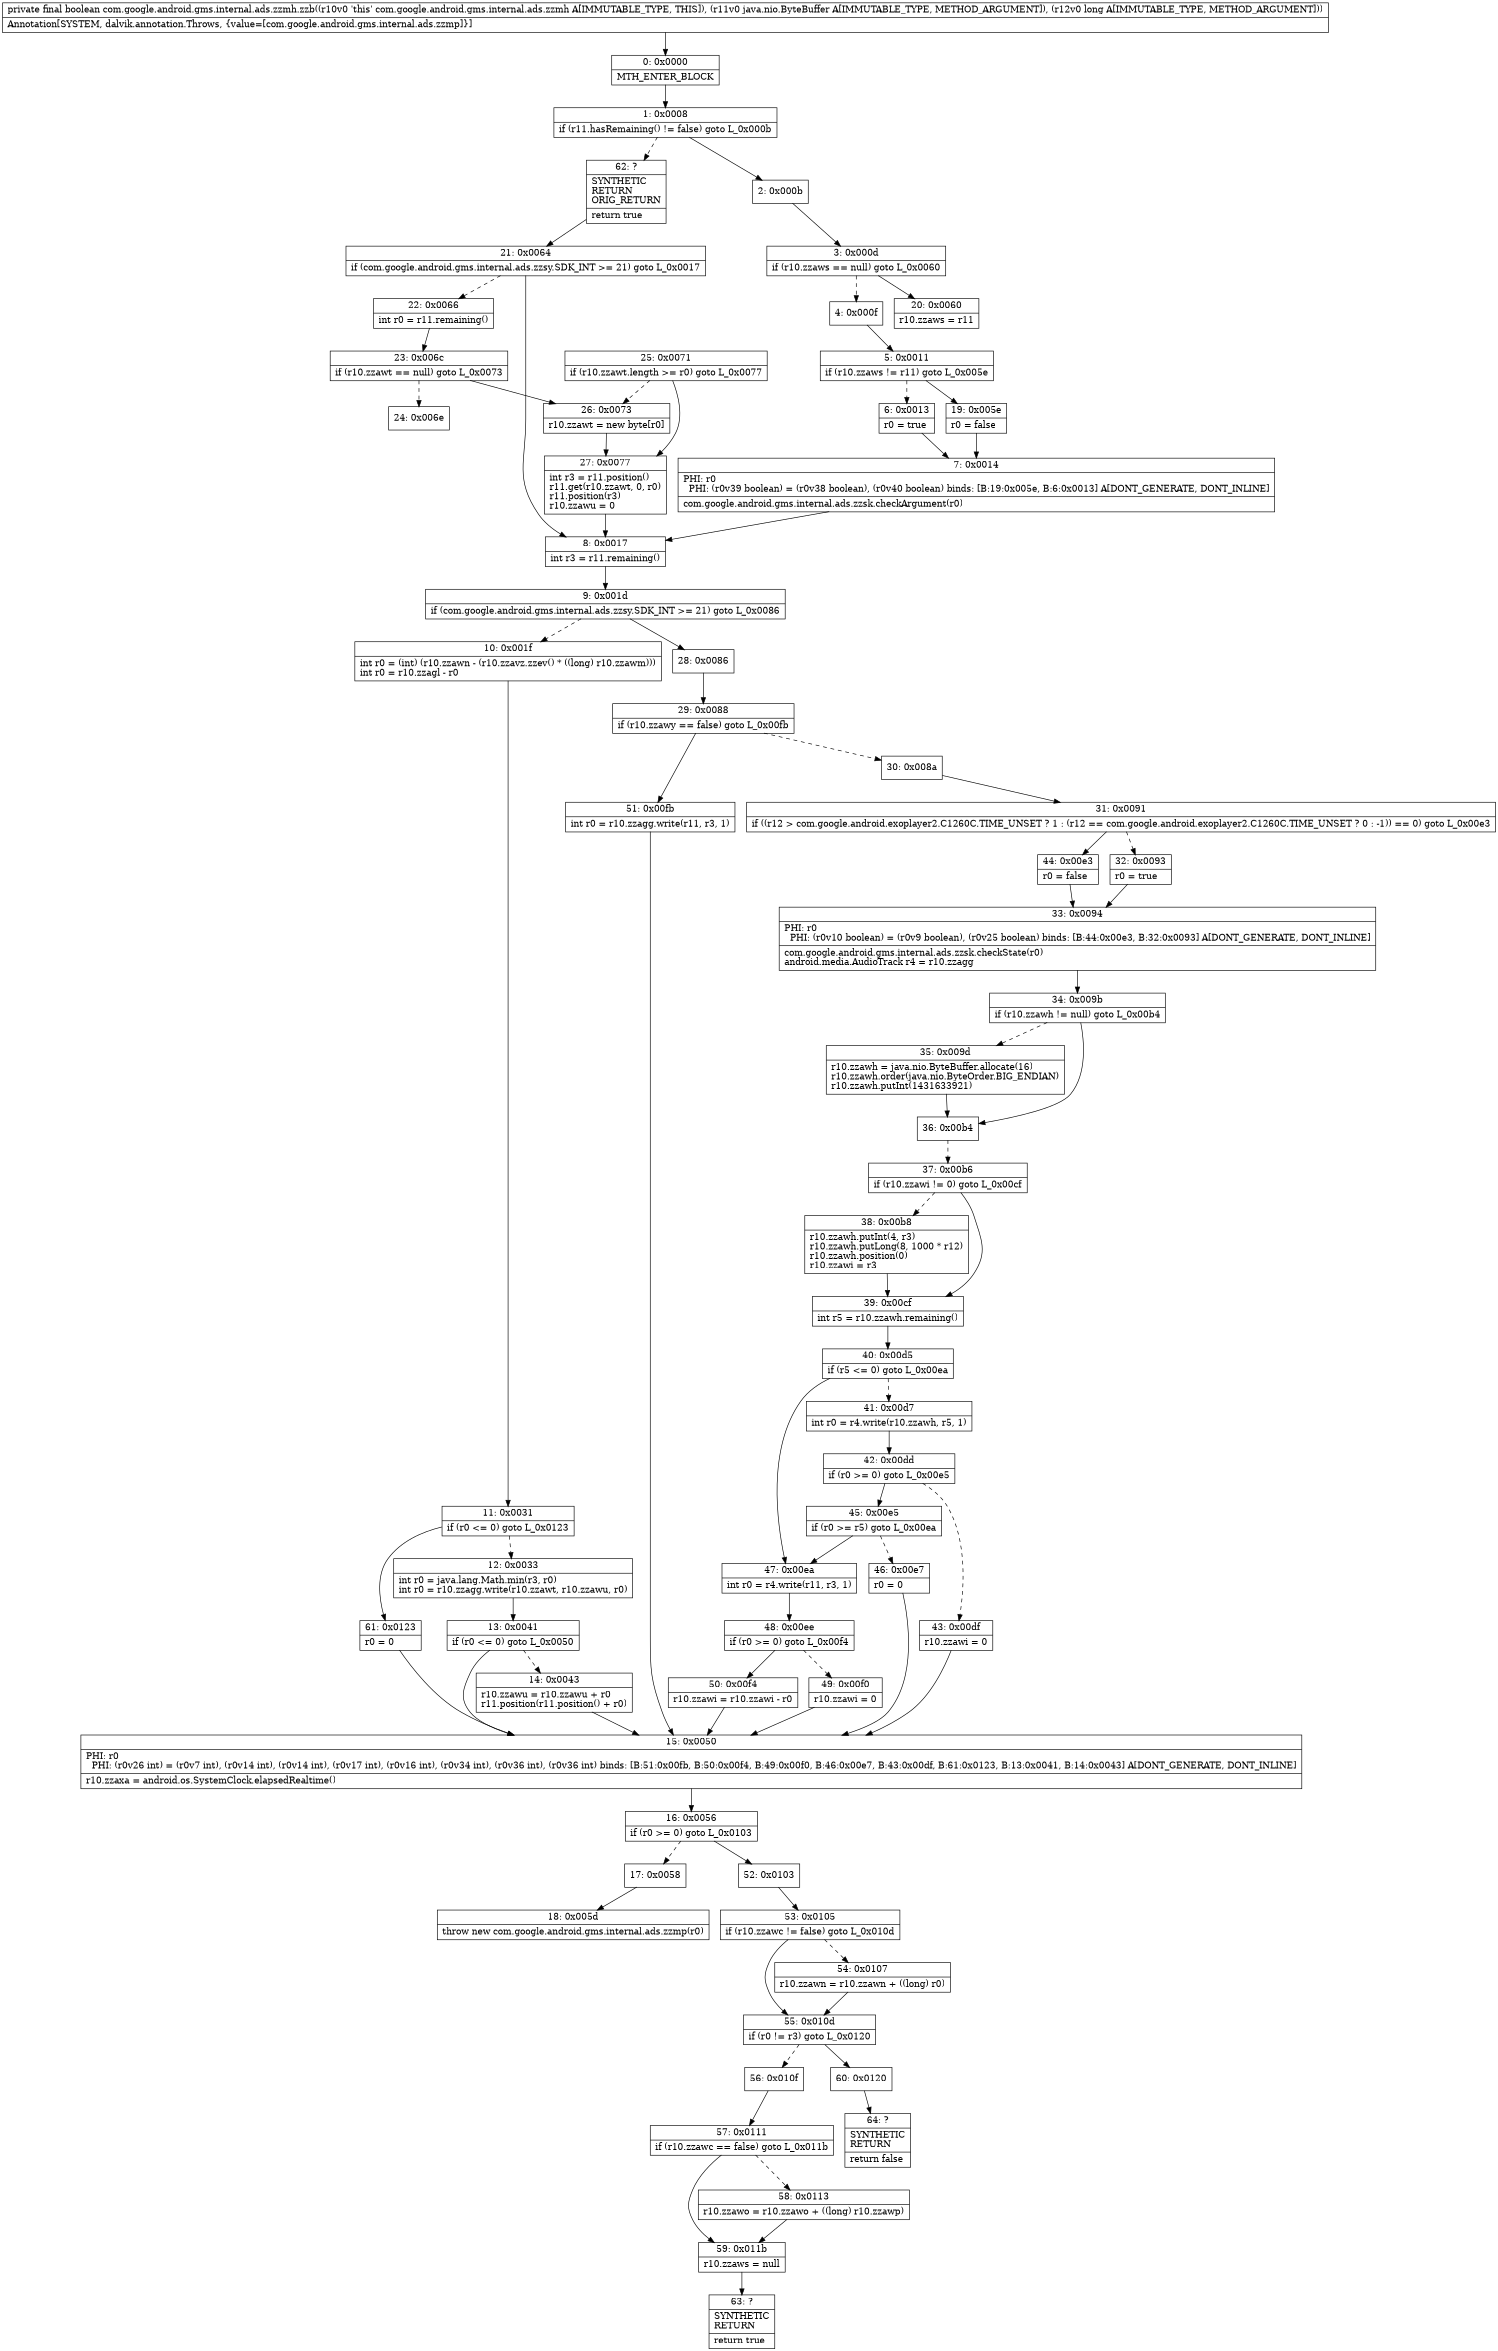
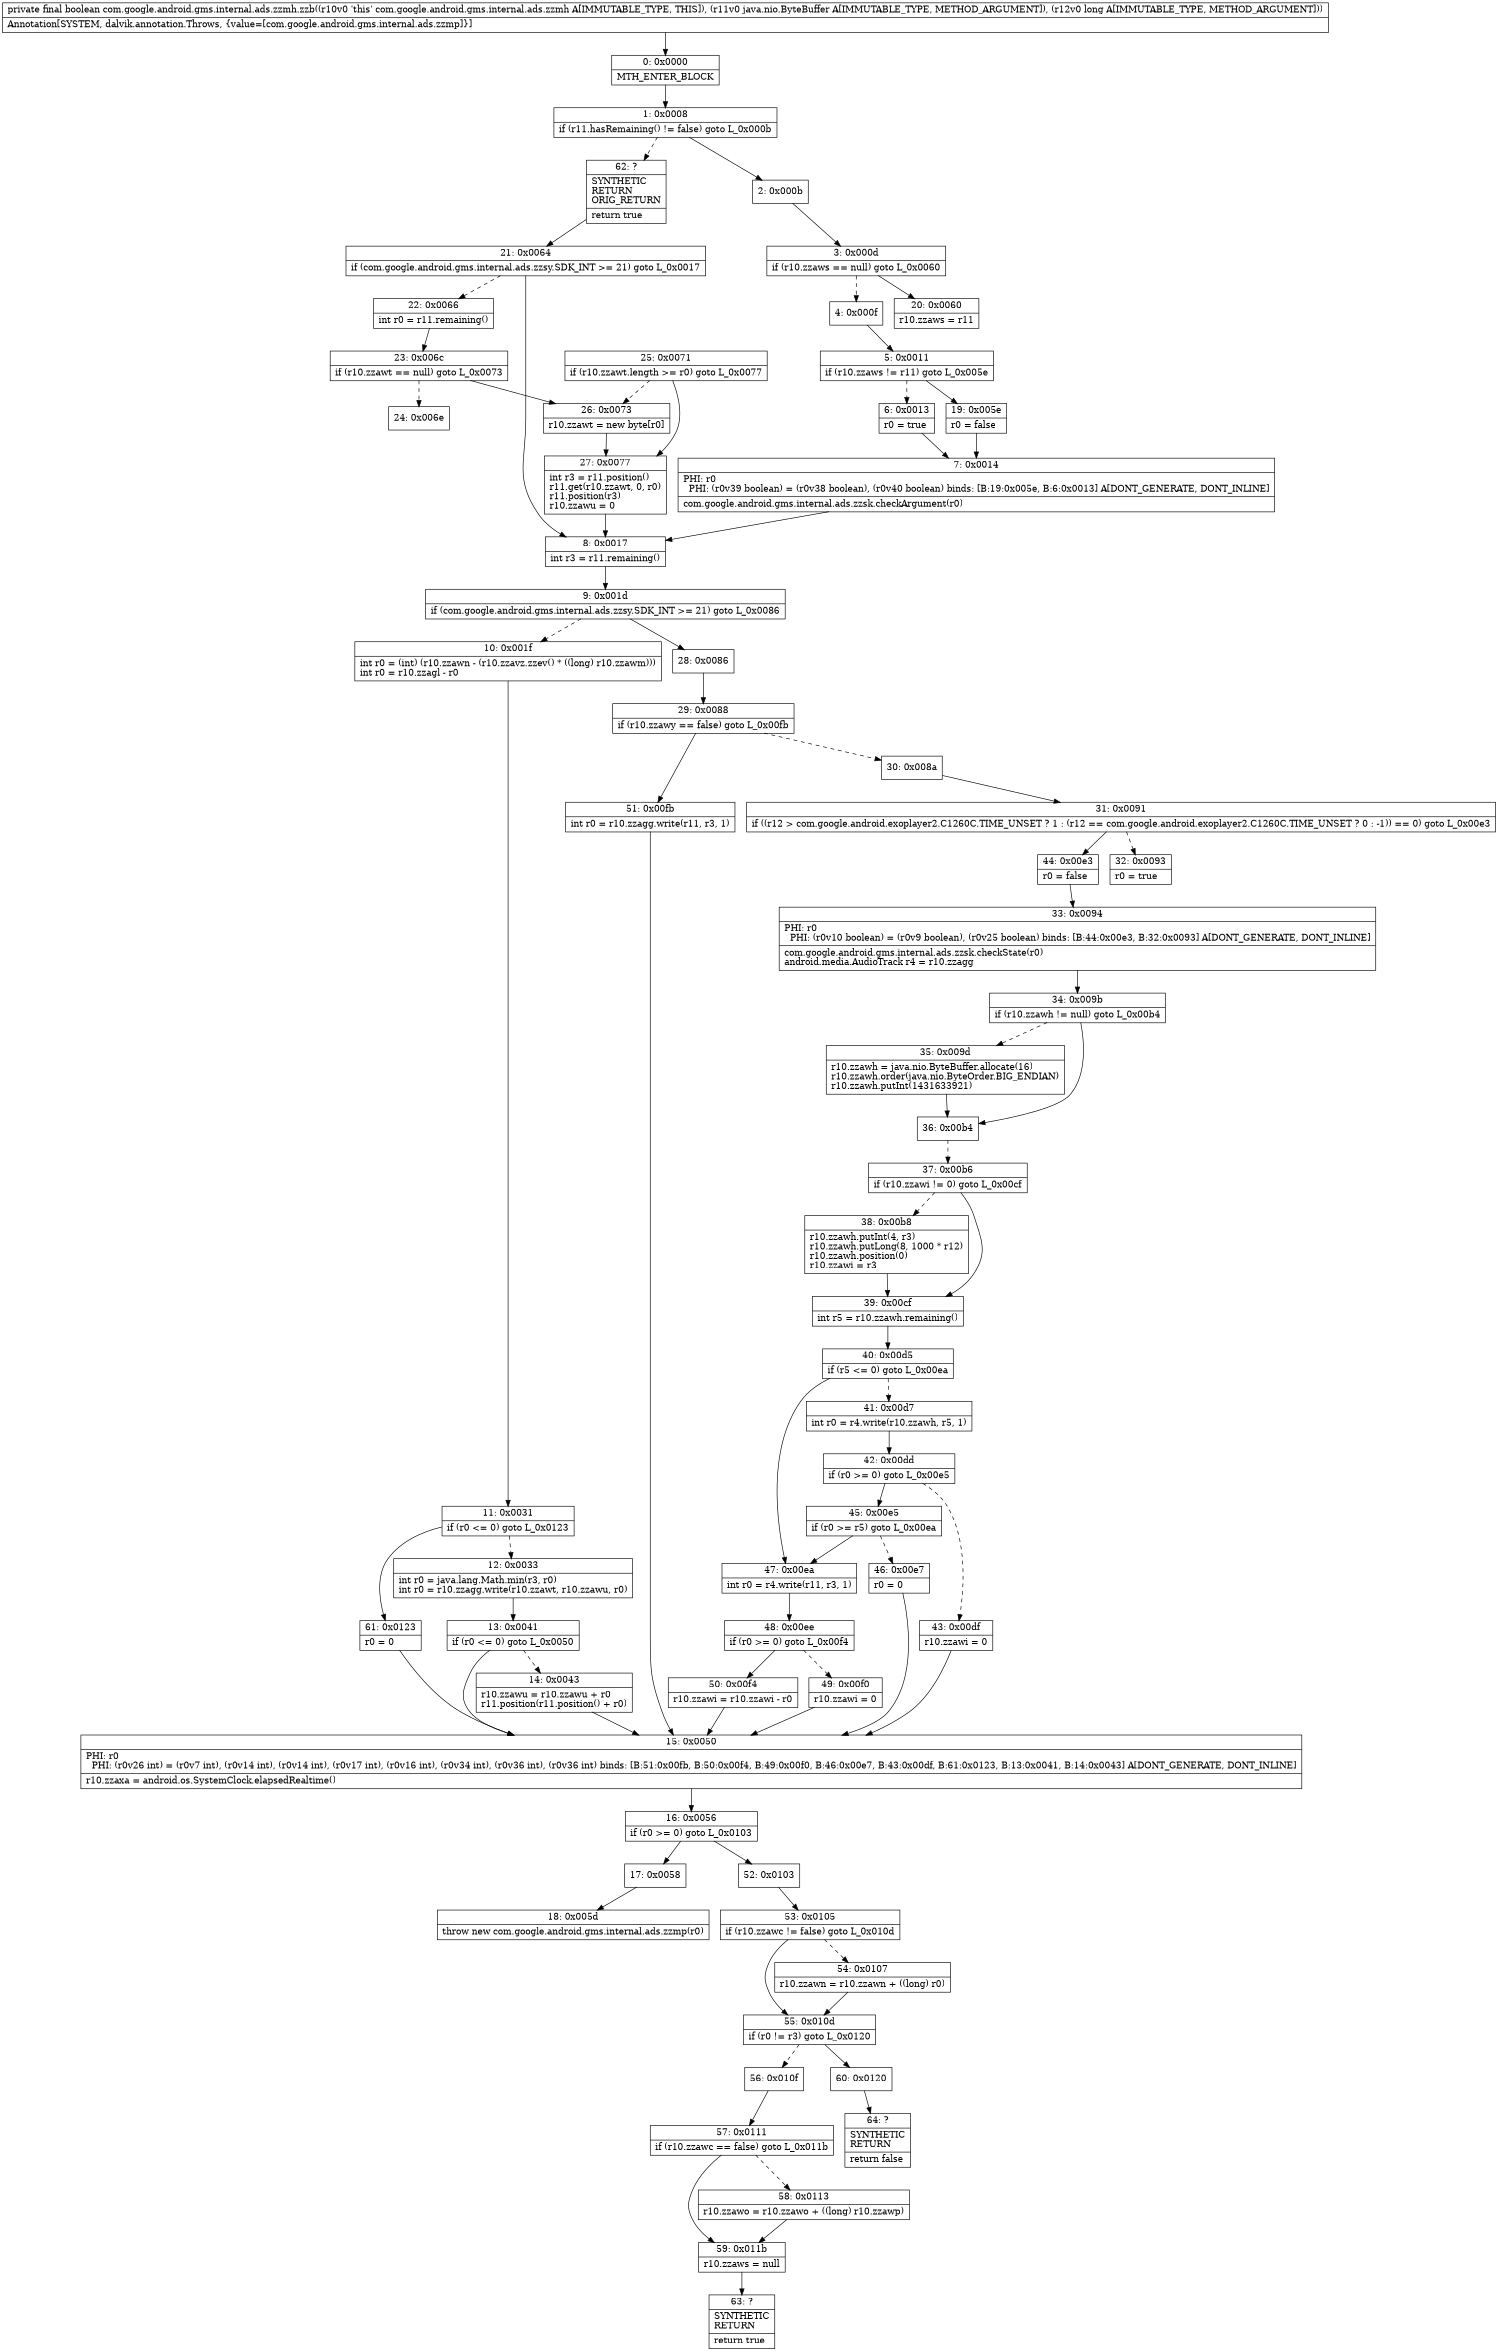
(1119, 893) -> none
(674, 1850) -> (674, 1850)
